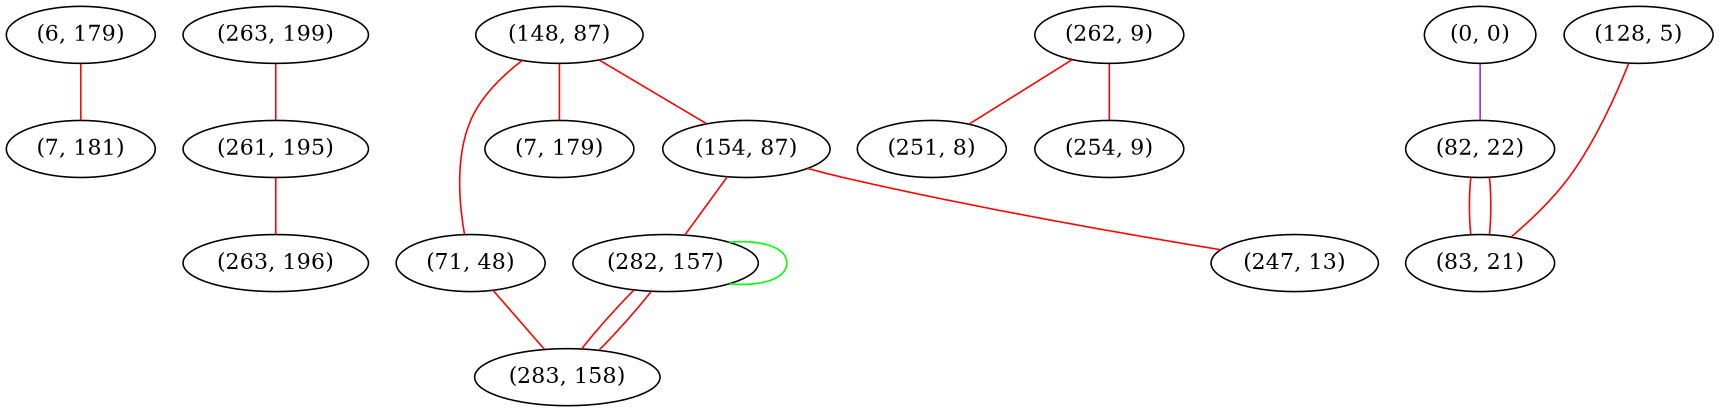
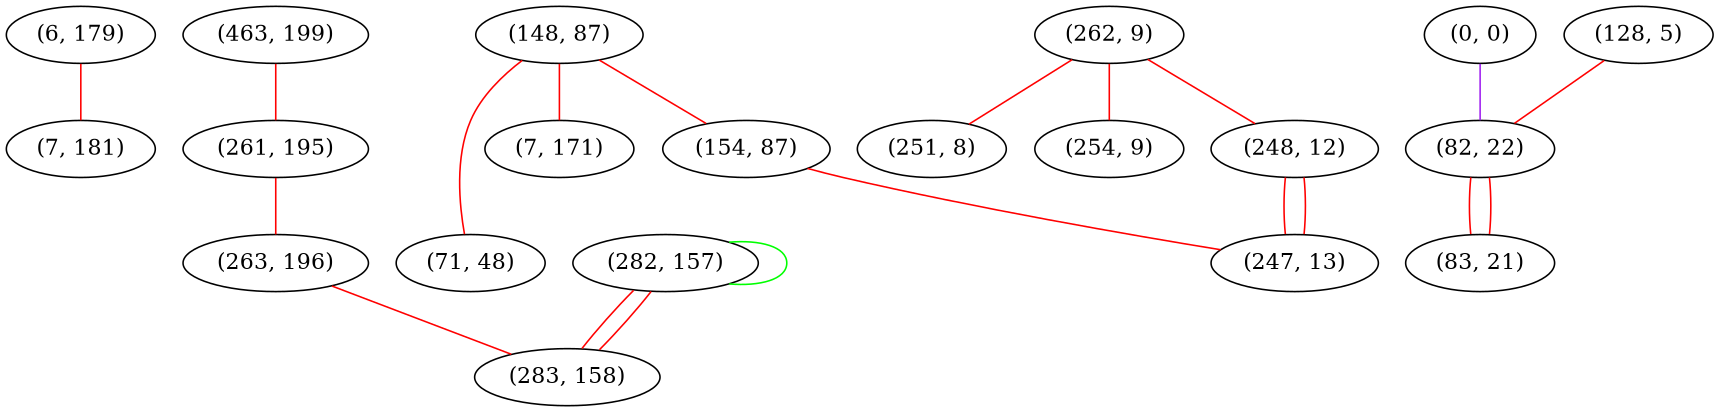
(276, 35) -> (276, 35)
(559, 149) -> (559, 149)
none -> (1295, 149)
(1582, 158) -> (1559, 92)
(706, 206) -> none
(519, 320) -> (422, 320)
